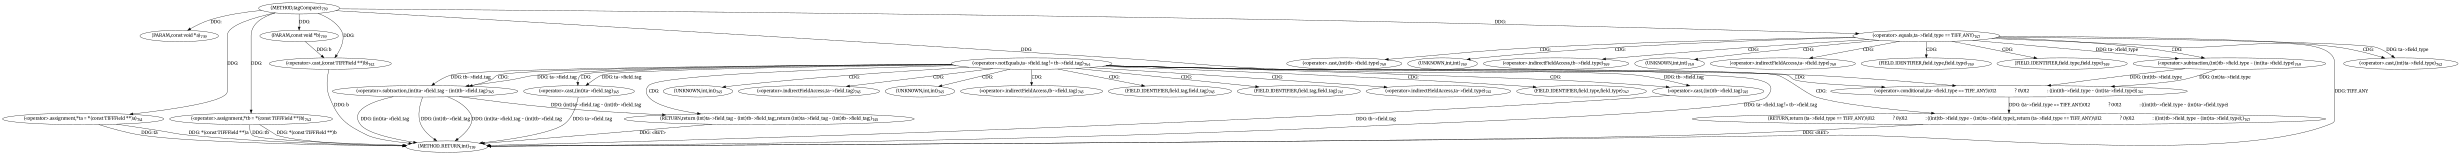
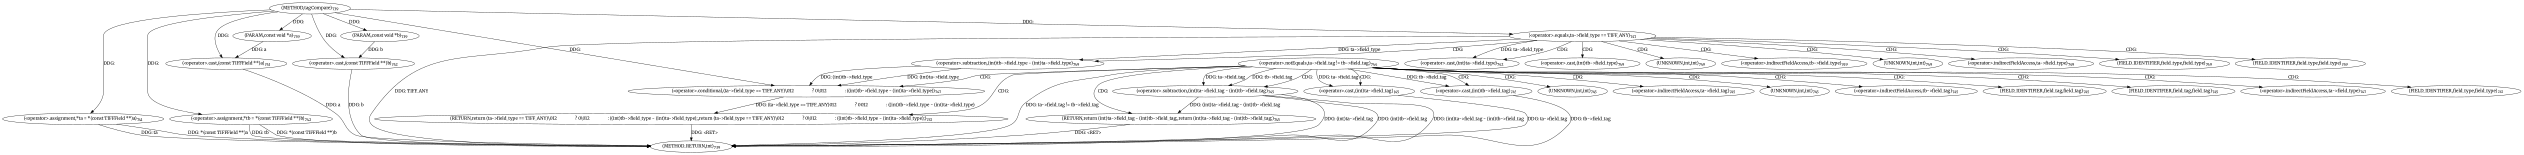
none -> (226, 64)
